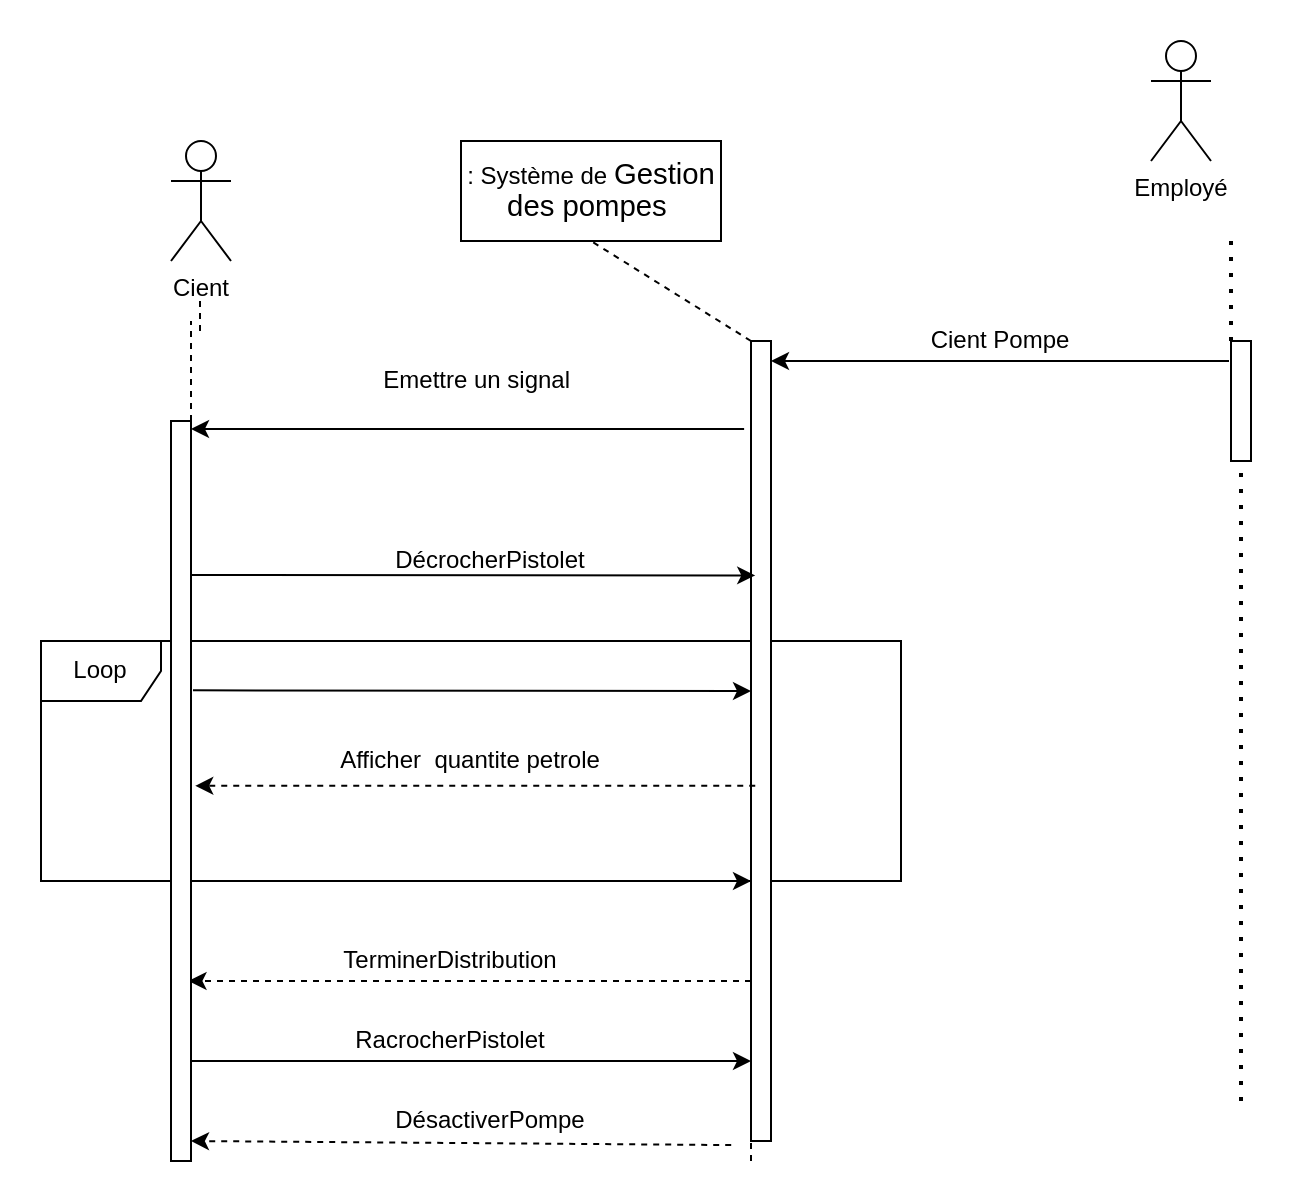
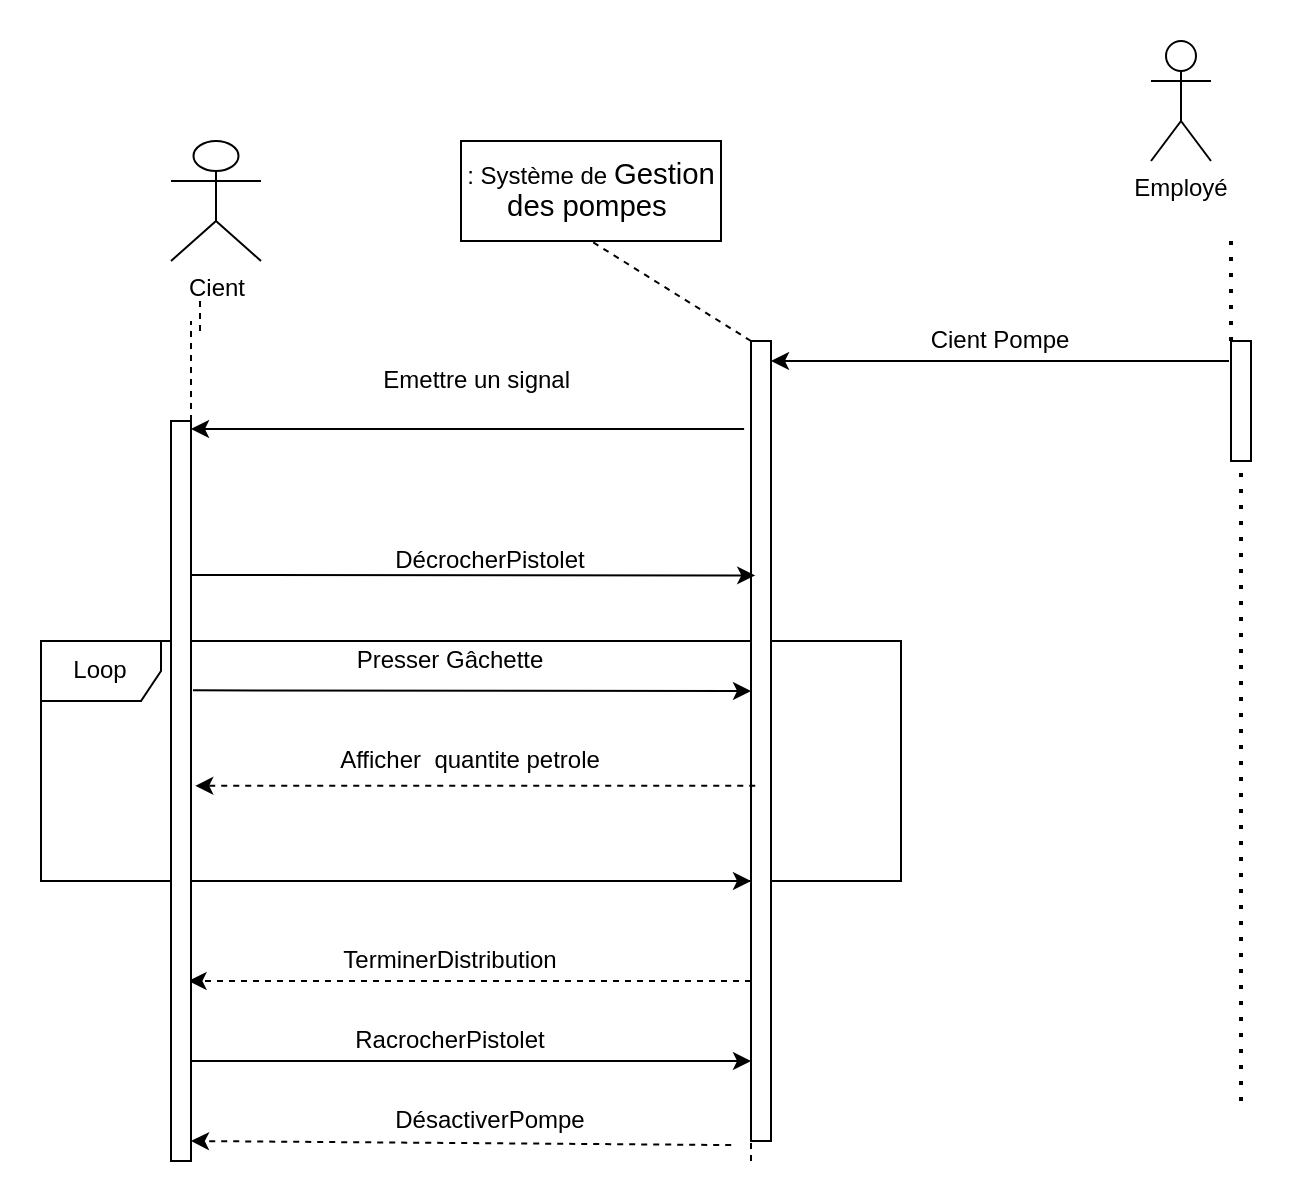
(201, 201) -> (216, 201)
none -> (451, 661)
